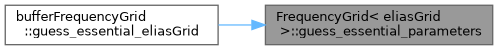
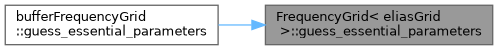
(112, 25) -> (112, 25)
